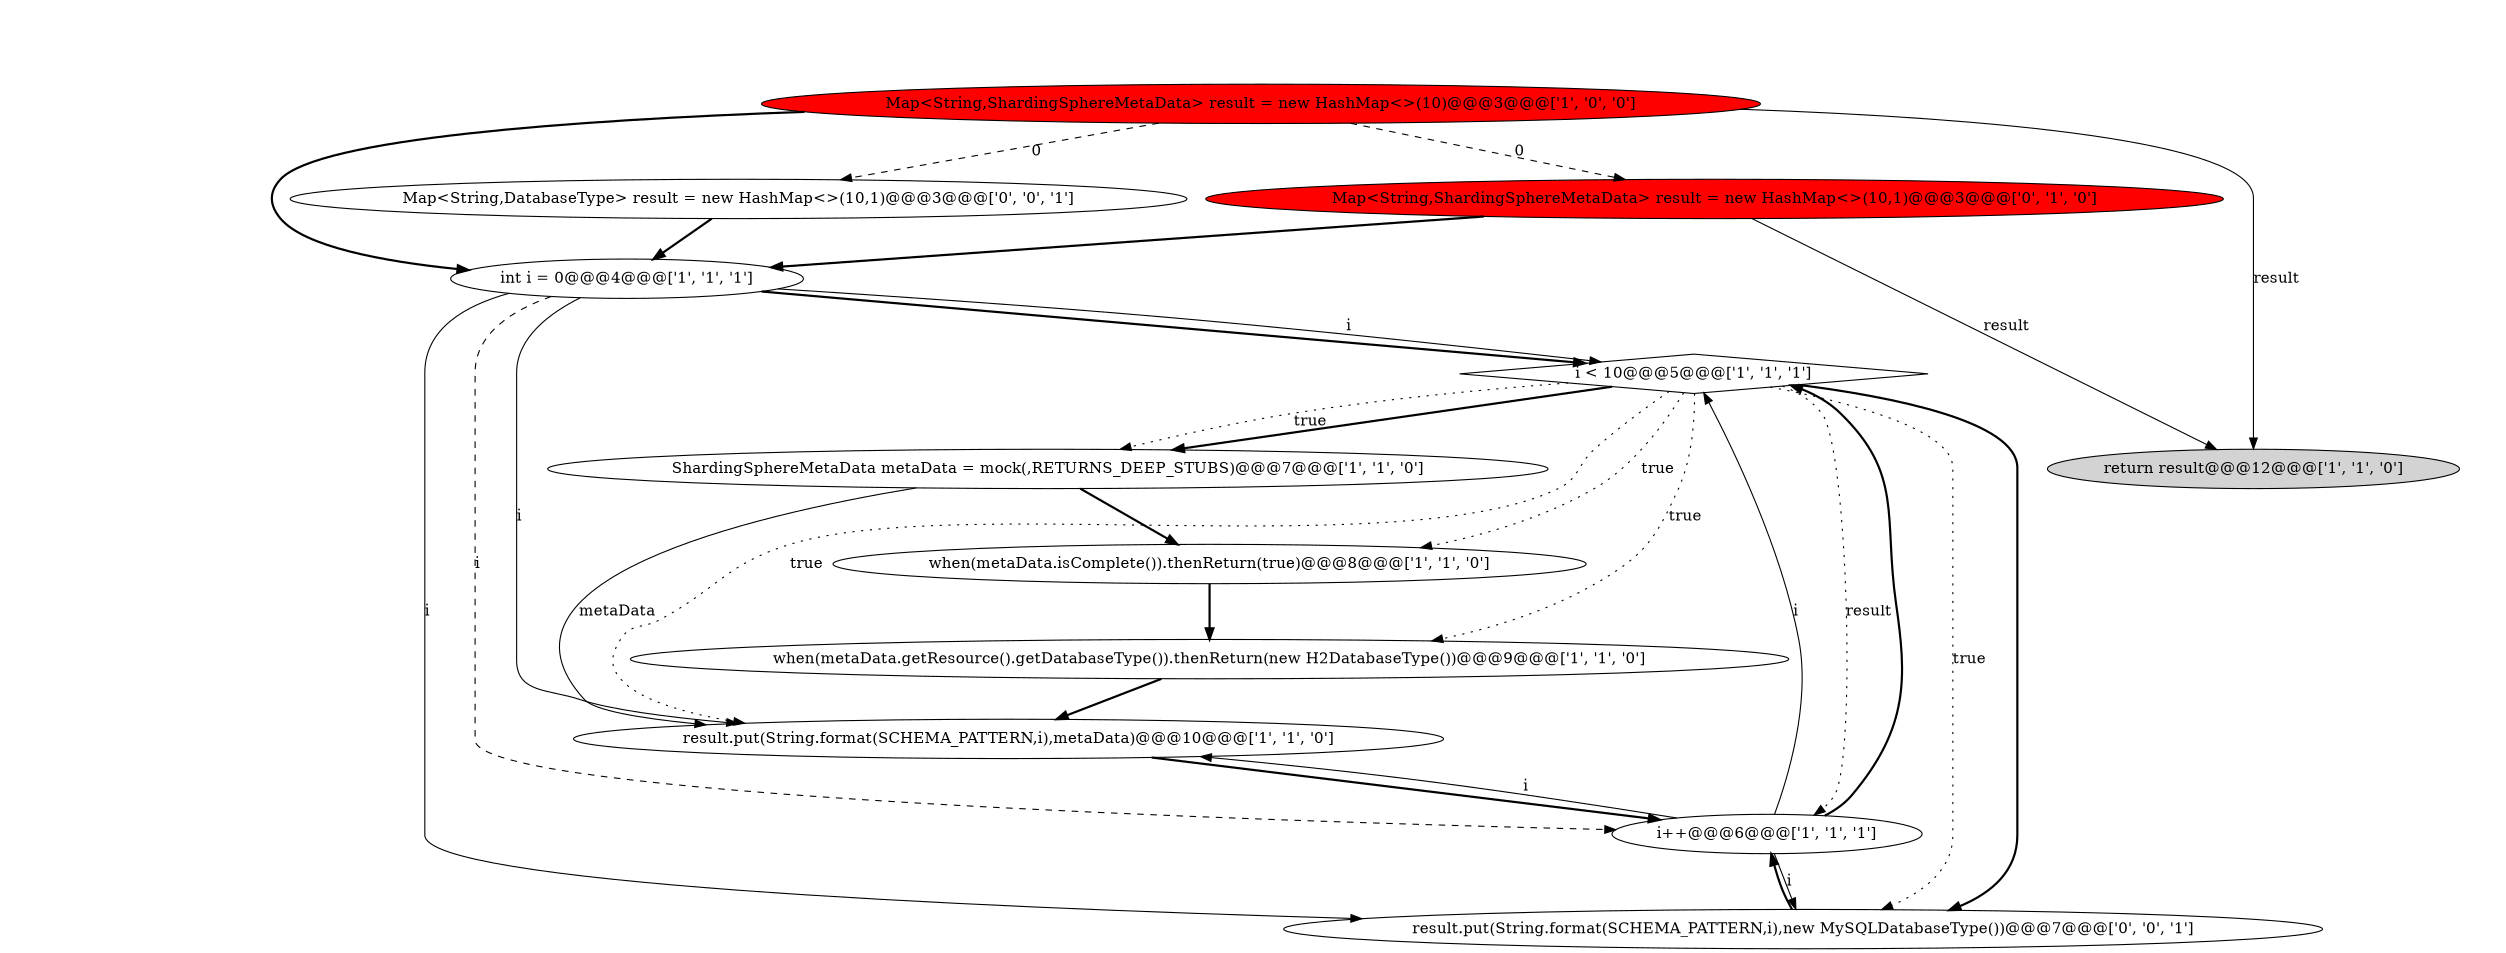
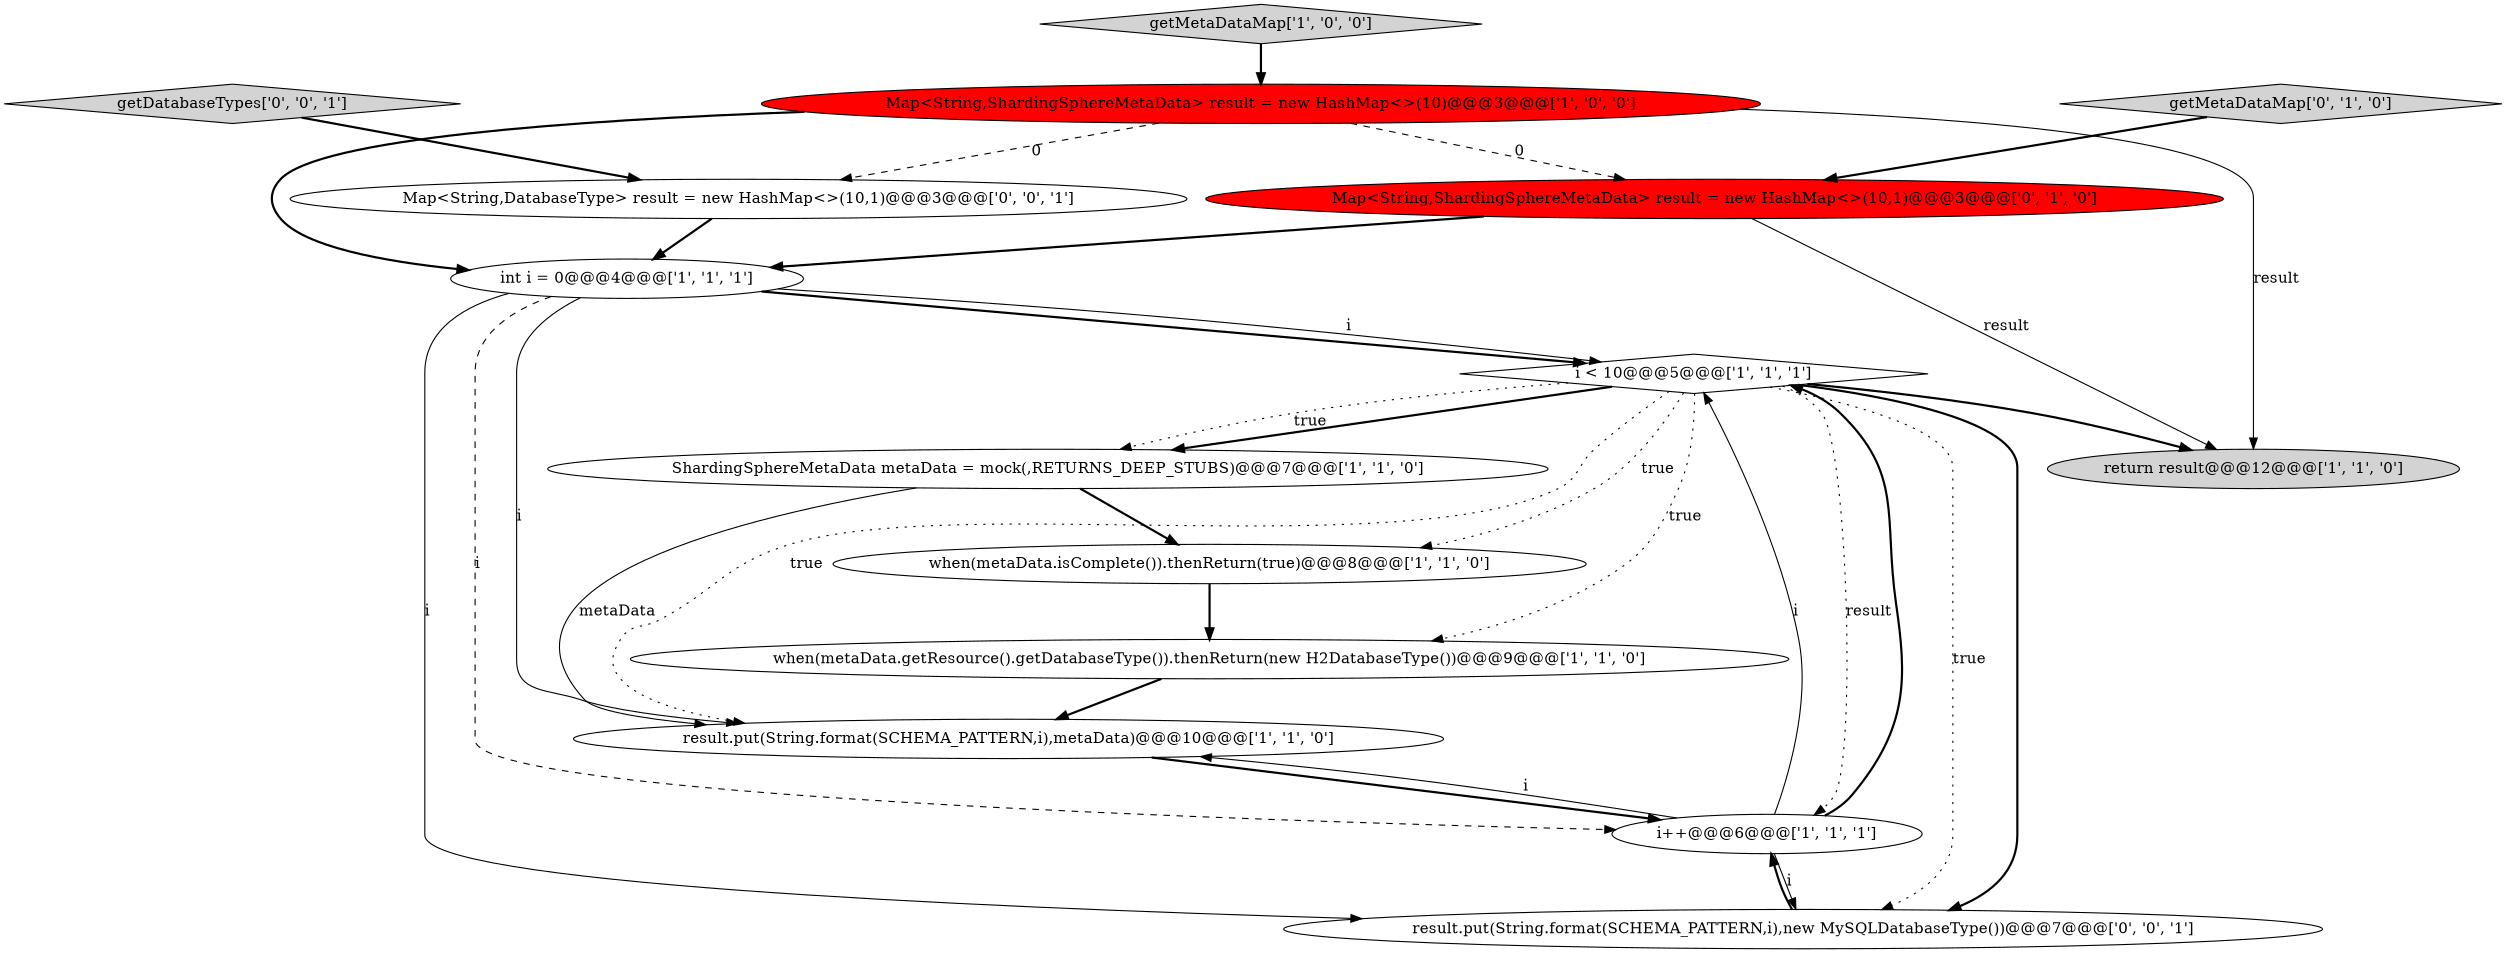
none -> (1261, 24)
none -> (232, 104)
none -> (2281, 104)
none -> (1995, 407)
